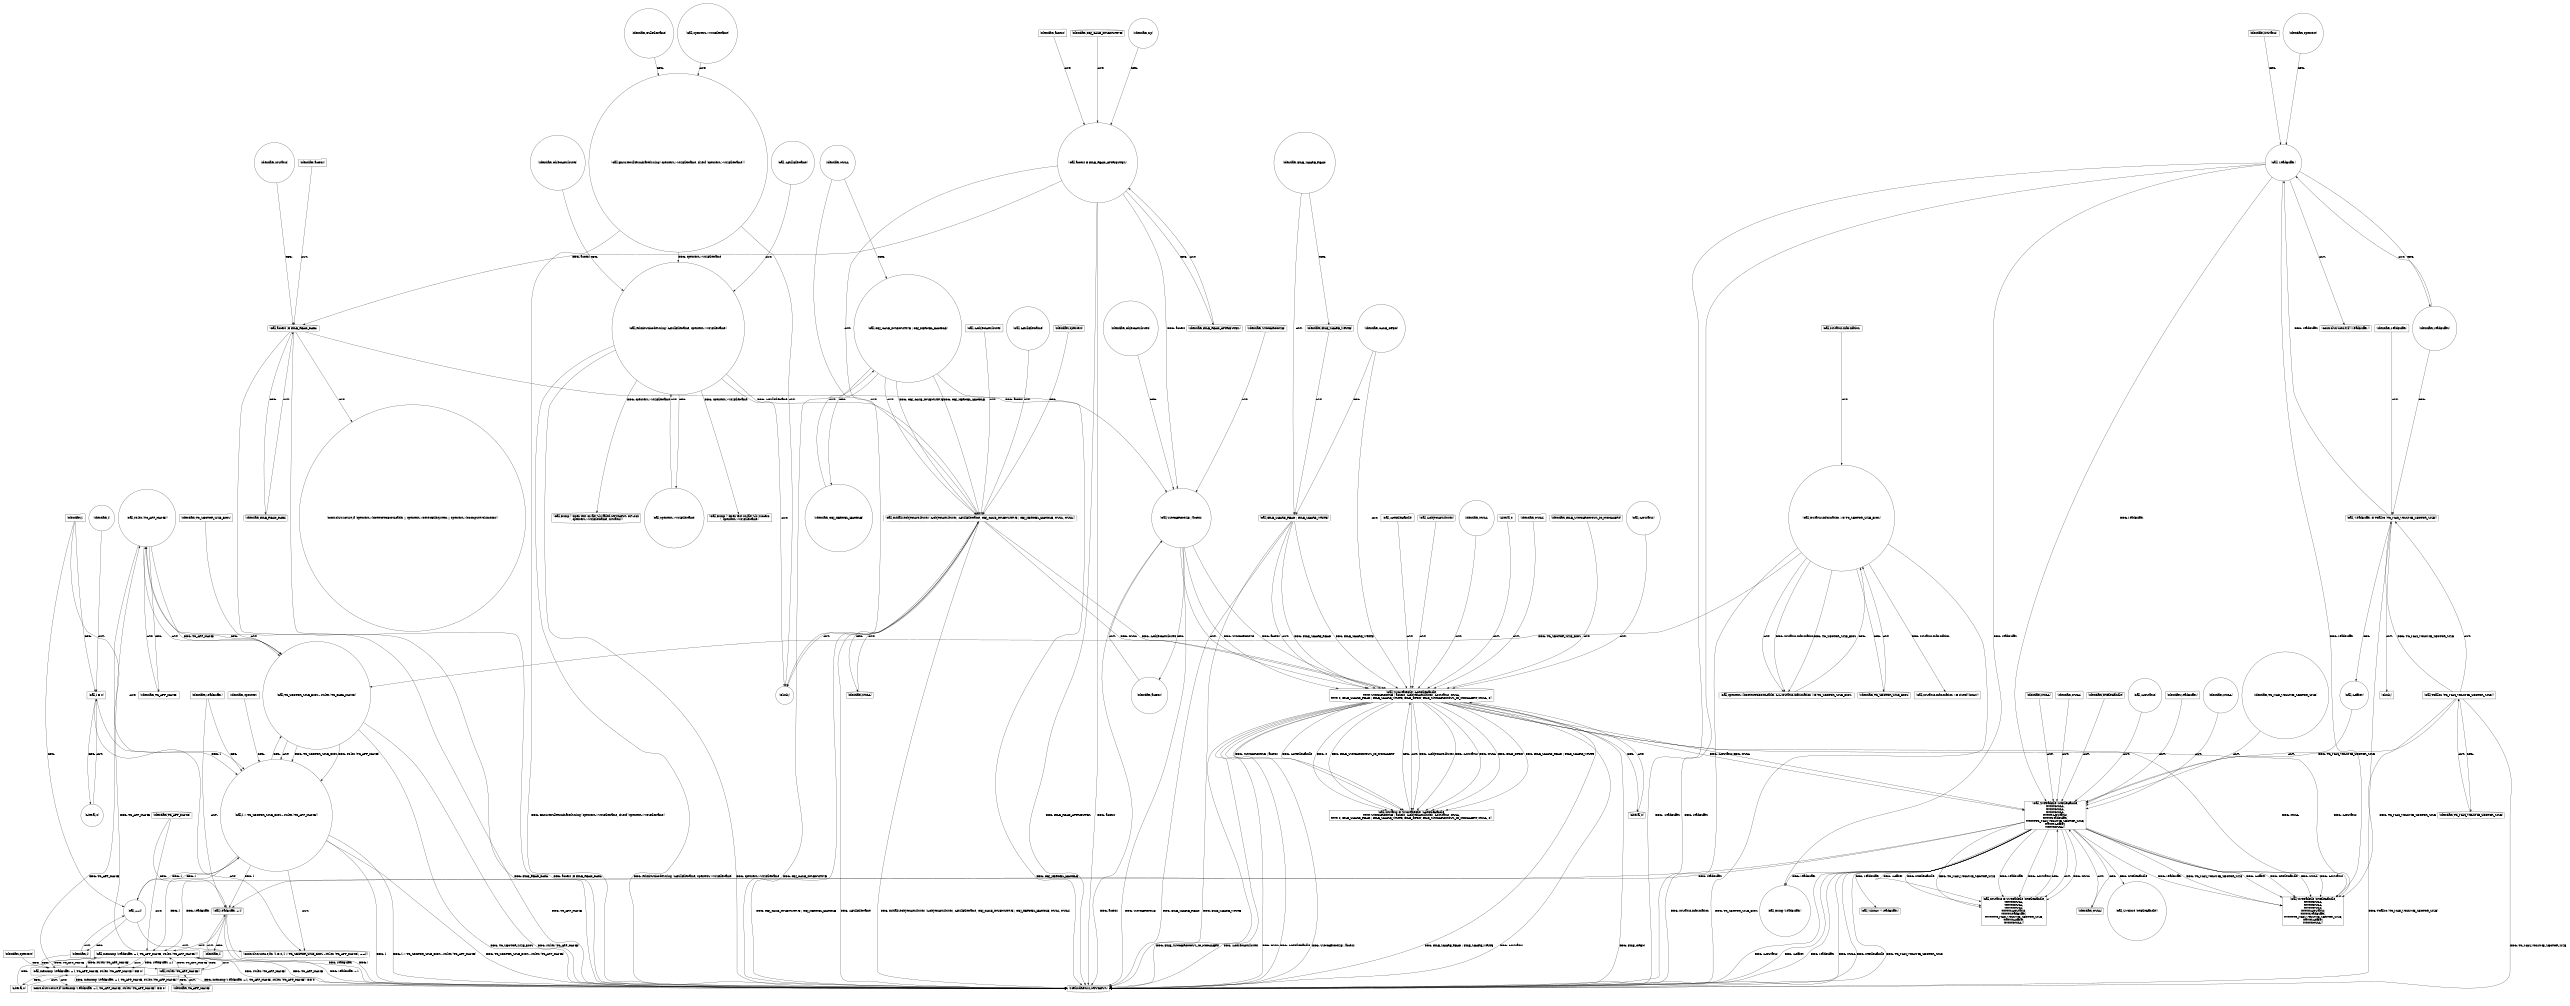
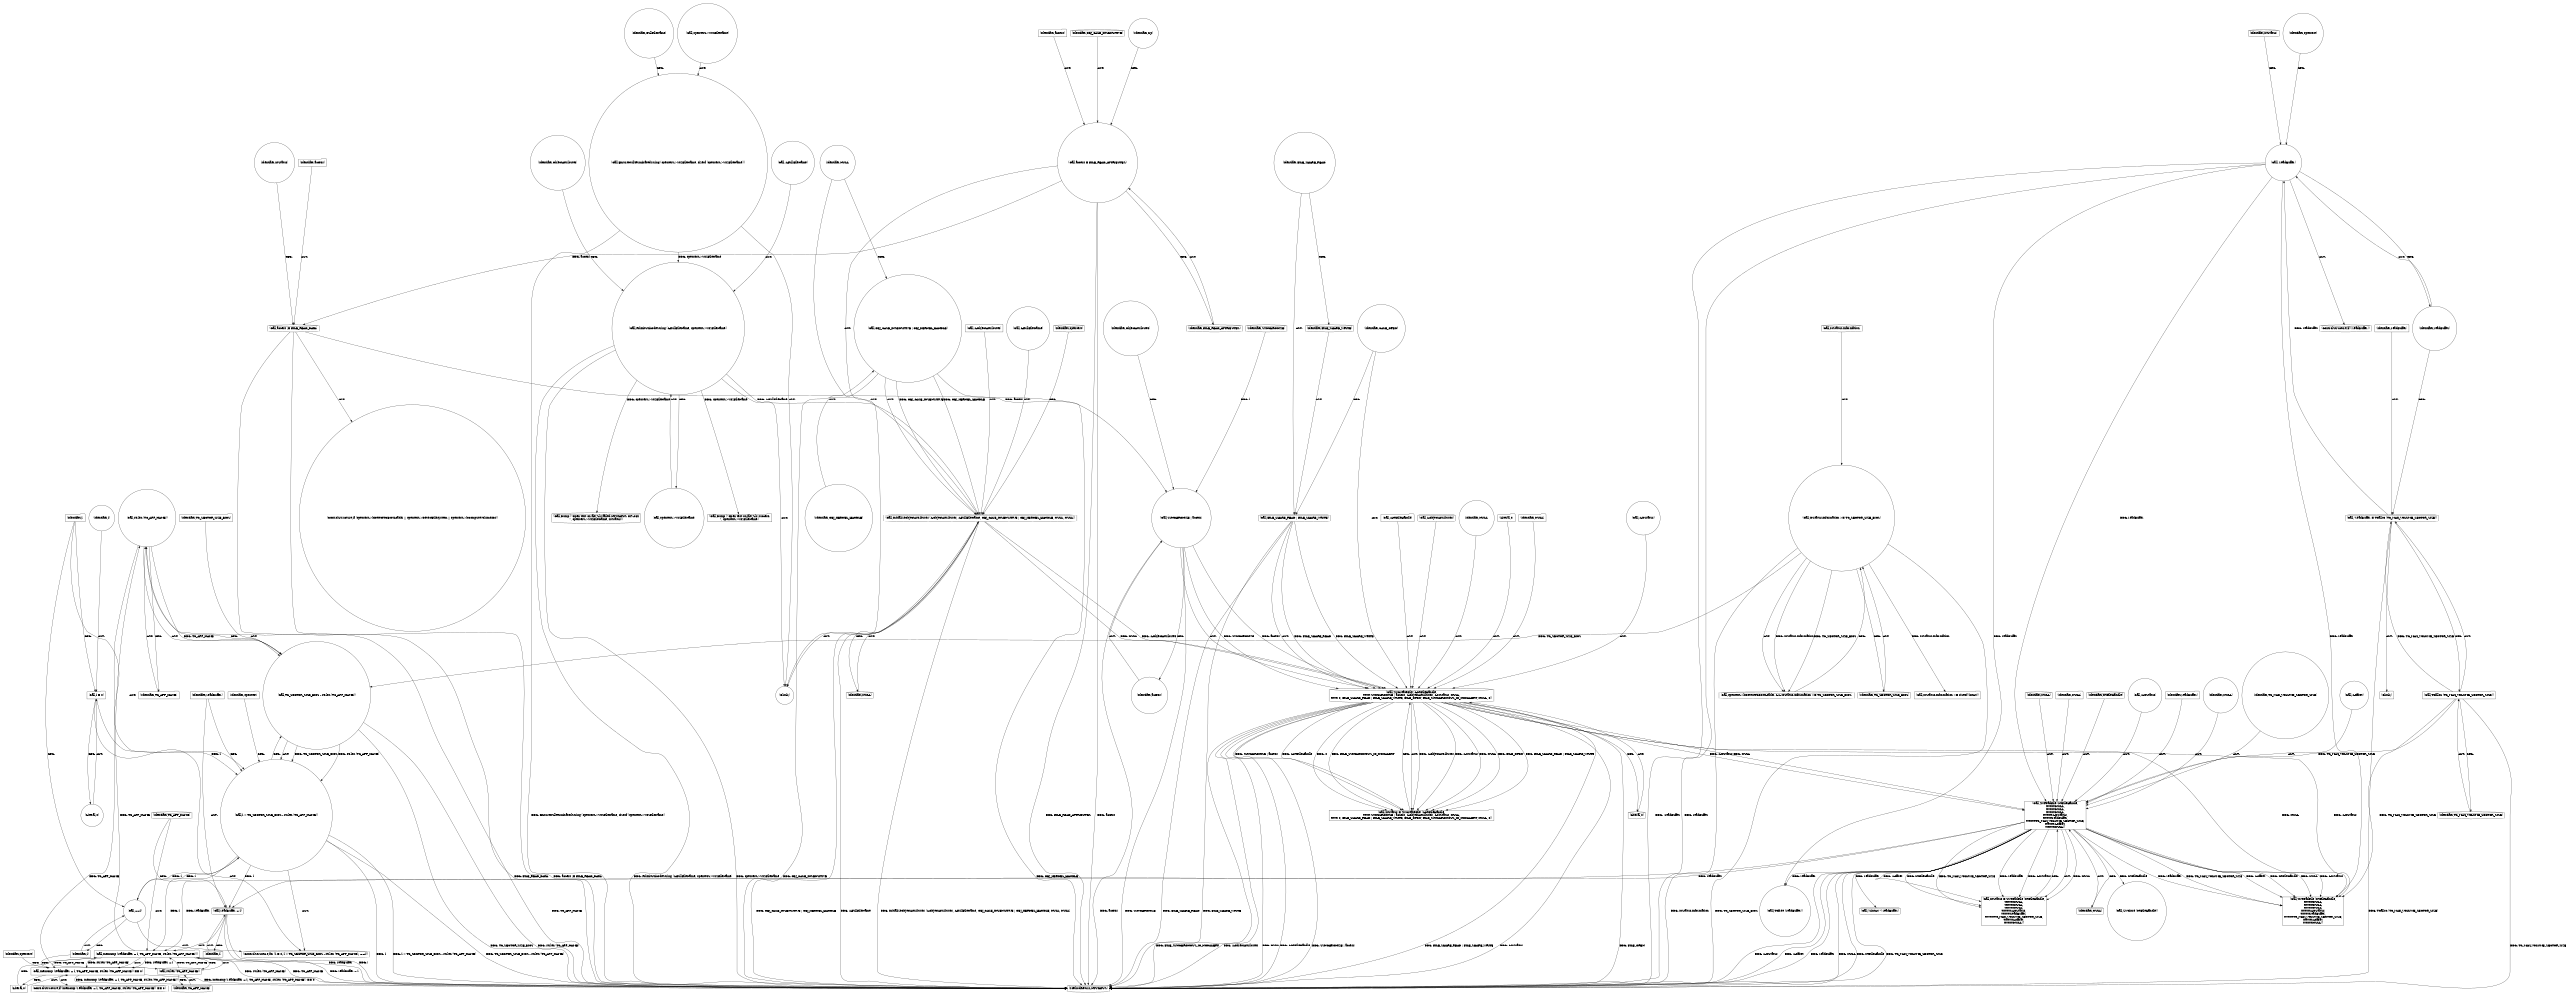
(1166, 335) -> none
(1245, 400) -> (1245, 400)
(832, 418) -> none
(266, 518) -> none
(1586, 518) -> none
(2371, 600) -> (2441, 601)
(317, 695) -> (317, 695)
(1785, 911) -> (1785, 911)
